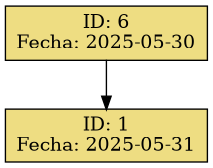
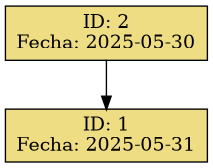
(106, 33) -> (106, 33)
